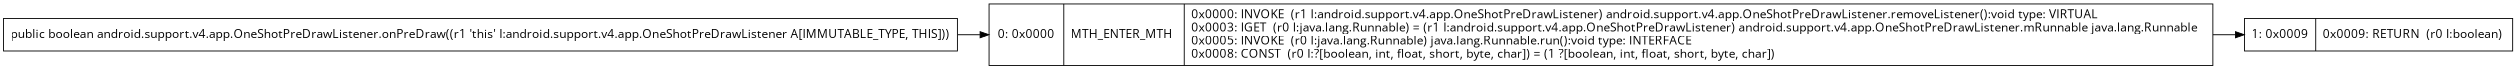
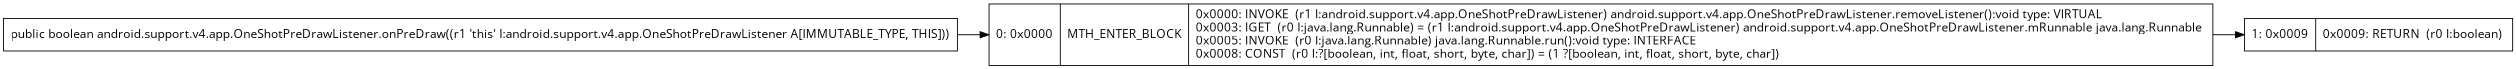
(1122, 34) -> (1124, 34)
